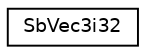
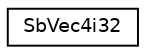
(73, 27) -> (73, 27)
